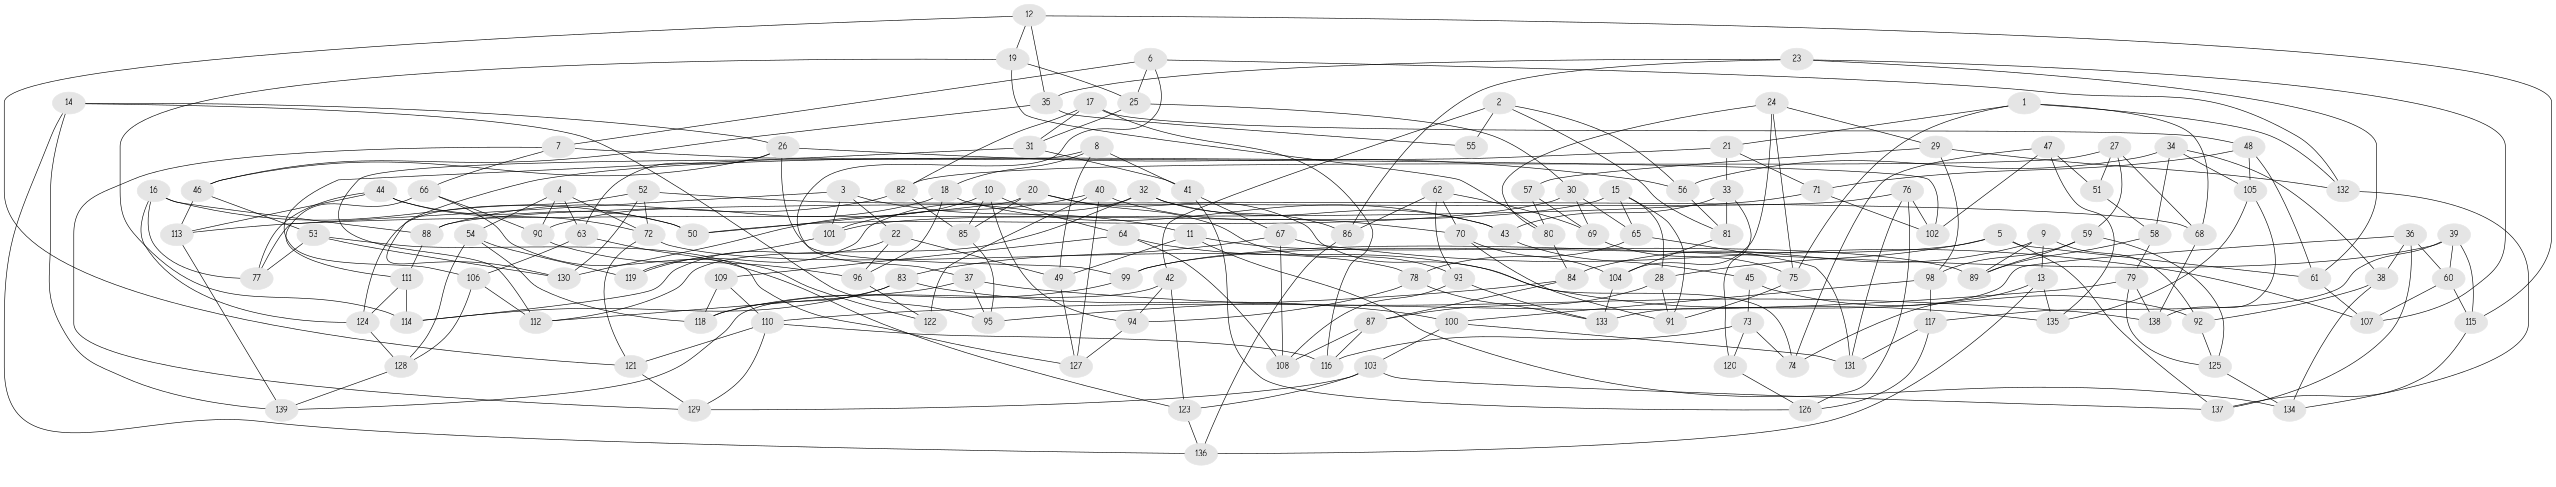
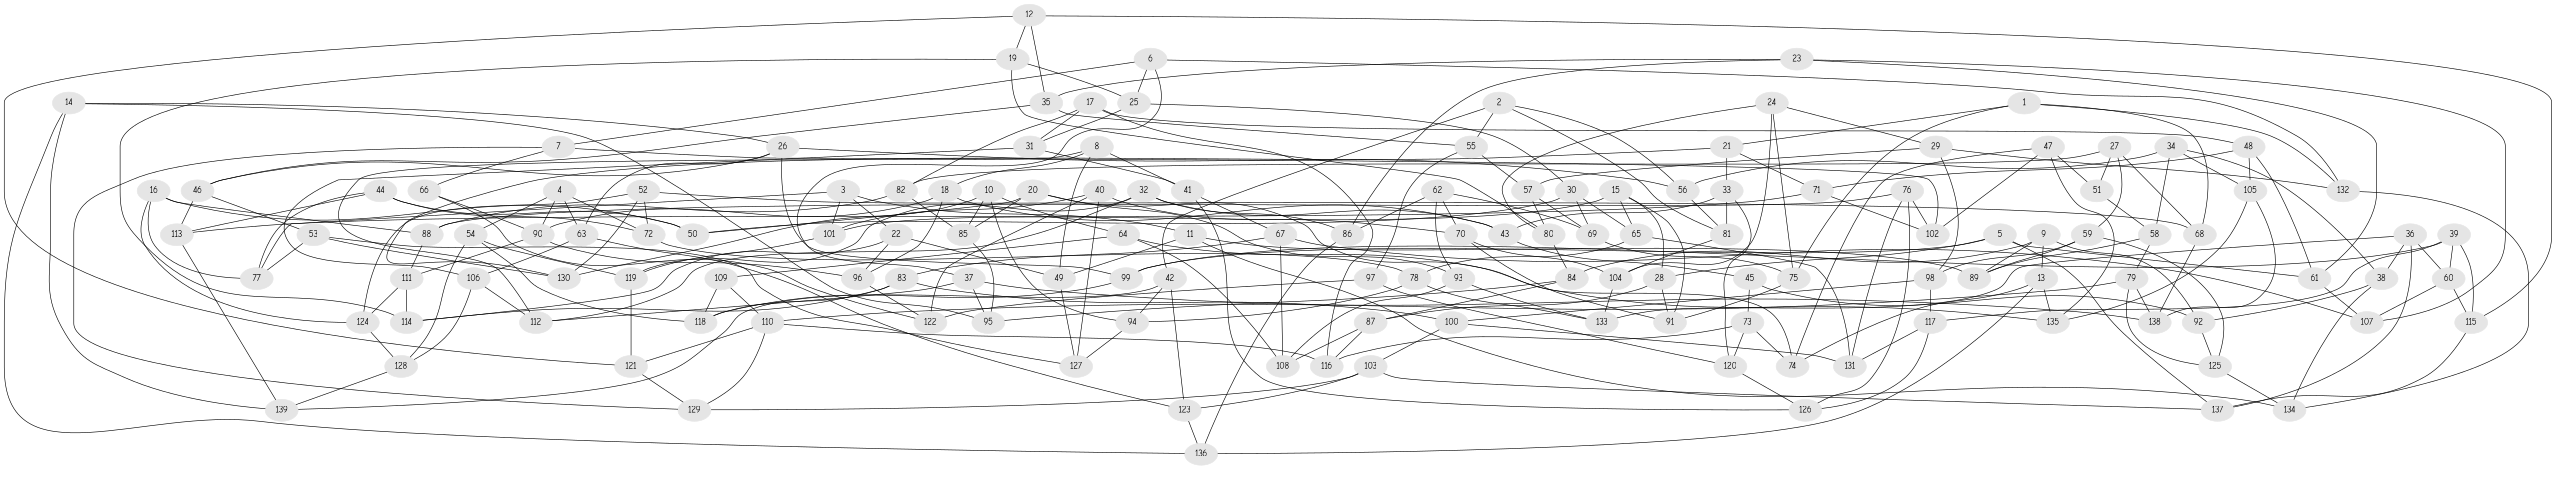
none -> (1501, 170)
(321, 263) -> (475, 256)
none -> (1371, 279)
(604, 295) -> (631, 323)
